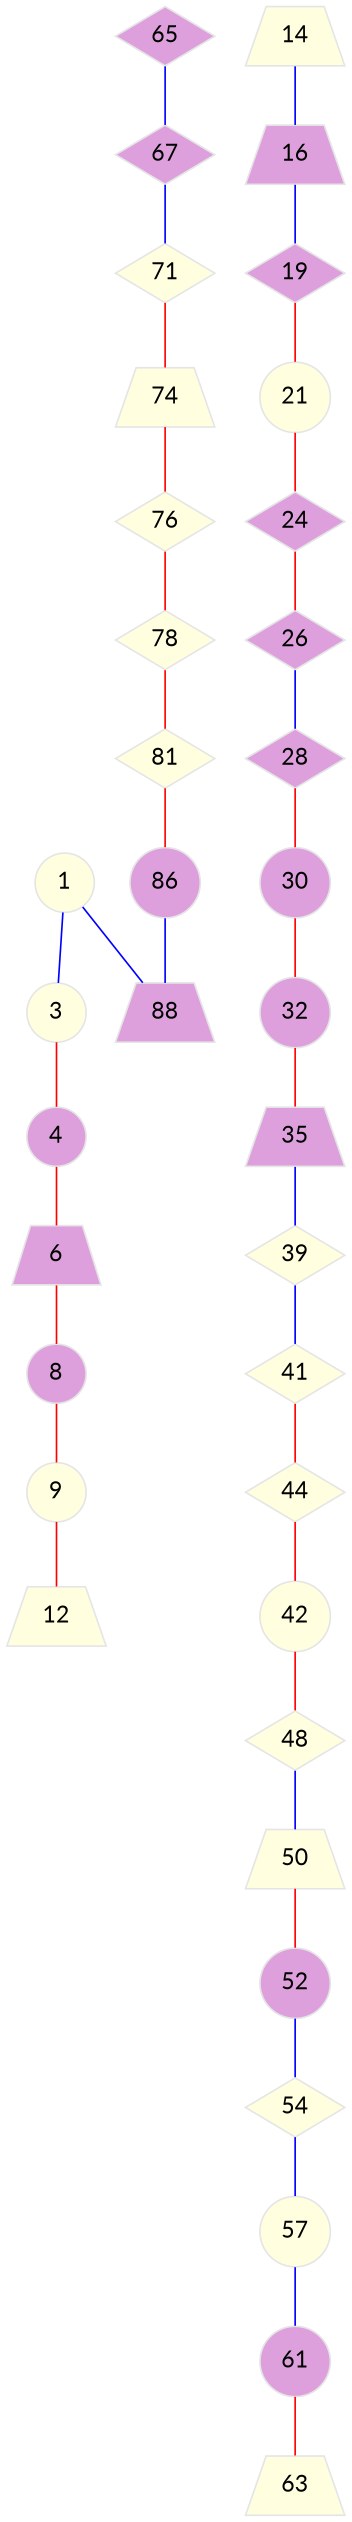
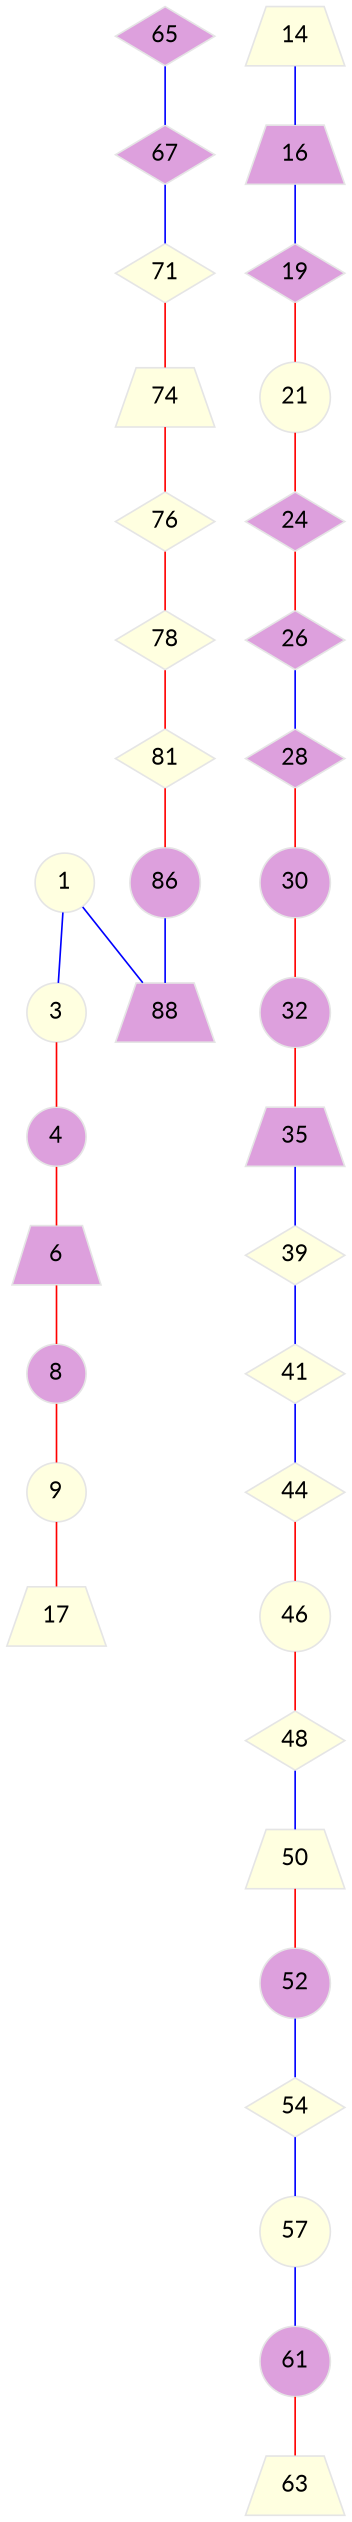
(295, 1433) -> (295, 1433)
(57, 1616) -> (57, 1616)
(295, 1616) -> (295, 1616)
